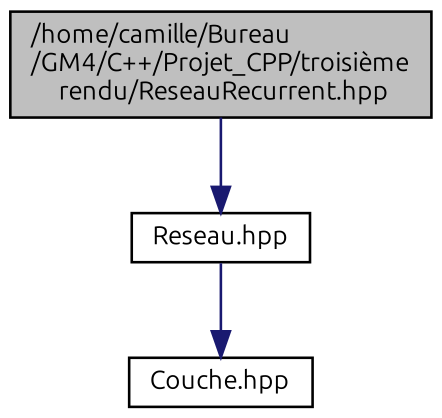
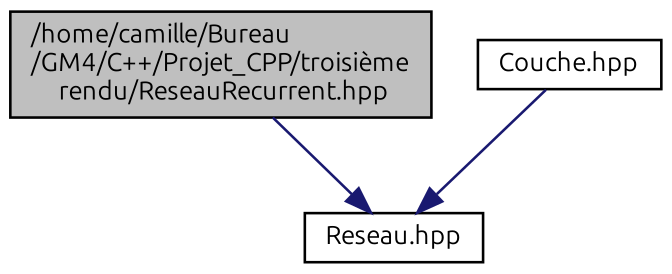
(221, 297) -> (491, 142)
